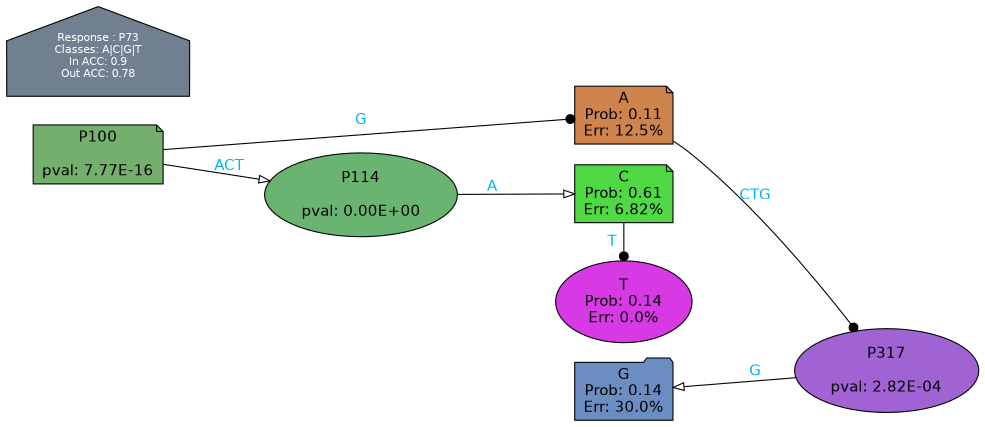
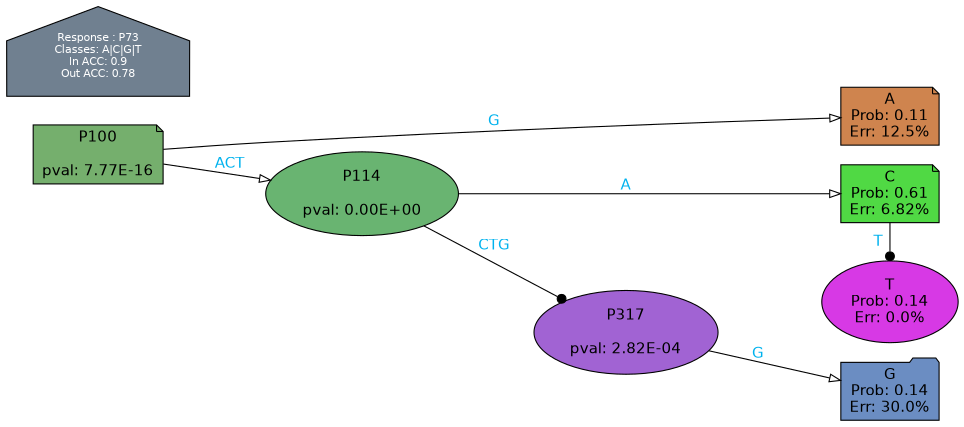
(365, 134) -> (496, 131)
(768, 227) -> (491, 261)
